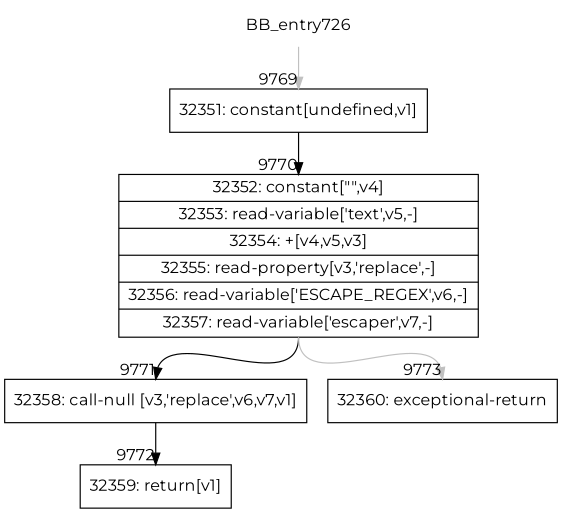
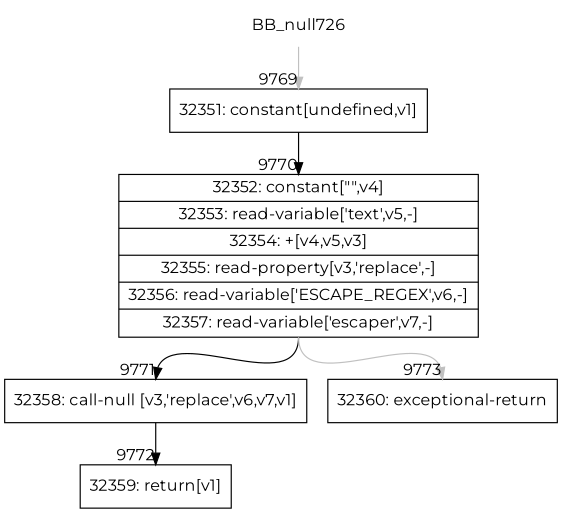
(299, 26) -> (299, 26)
